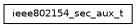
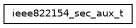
(68, 14) -> (68, 14)
